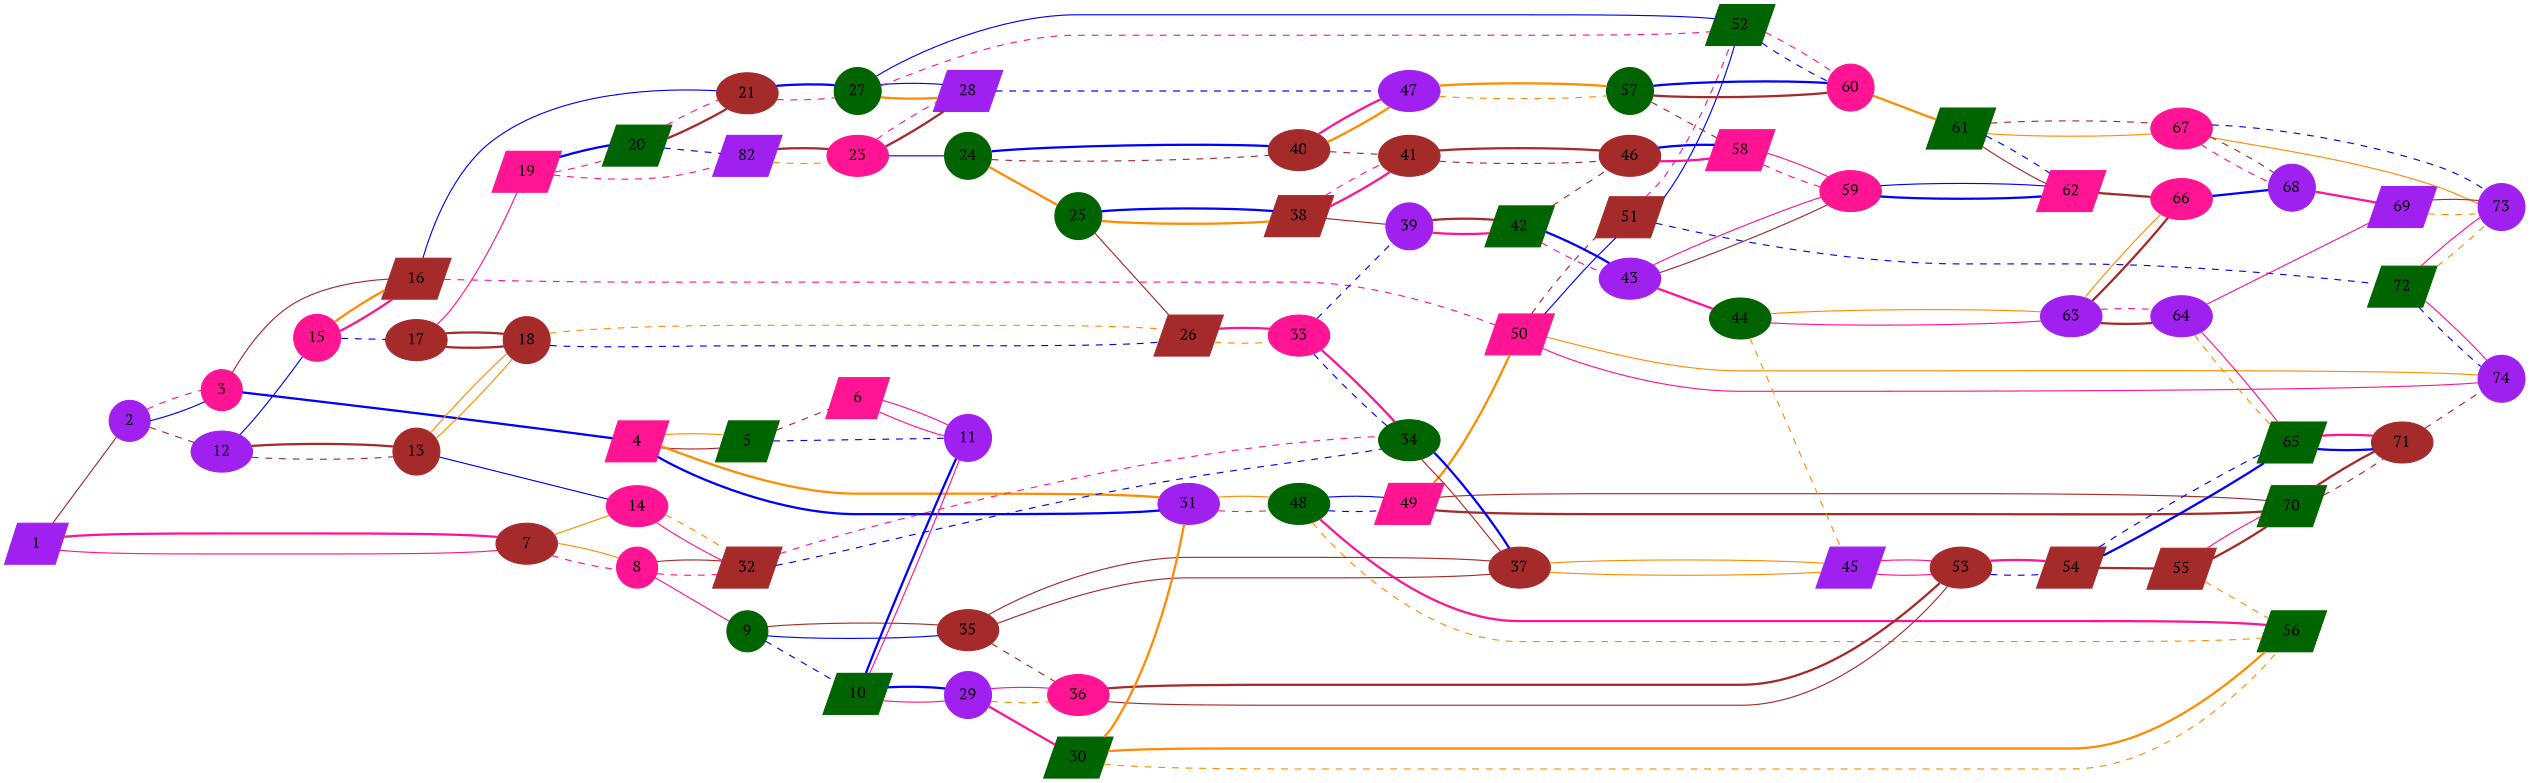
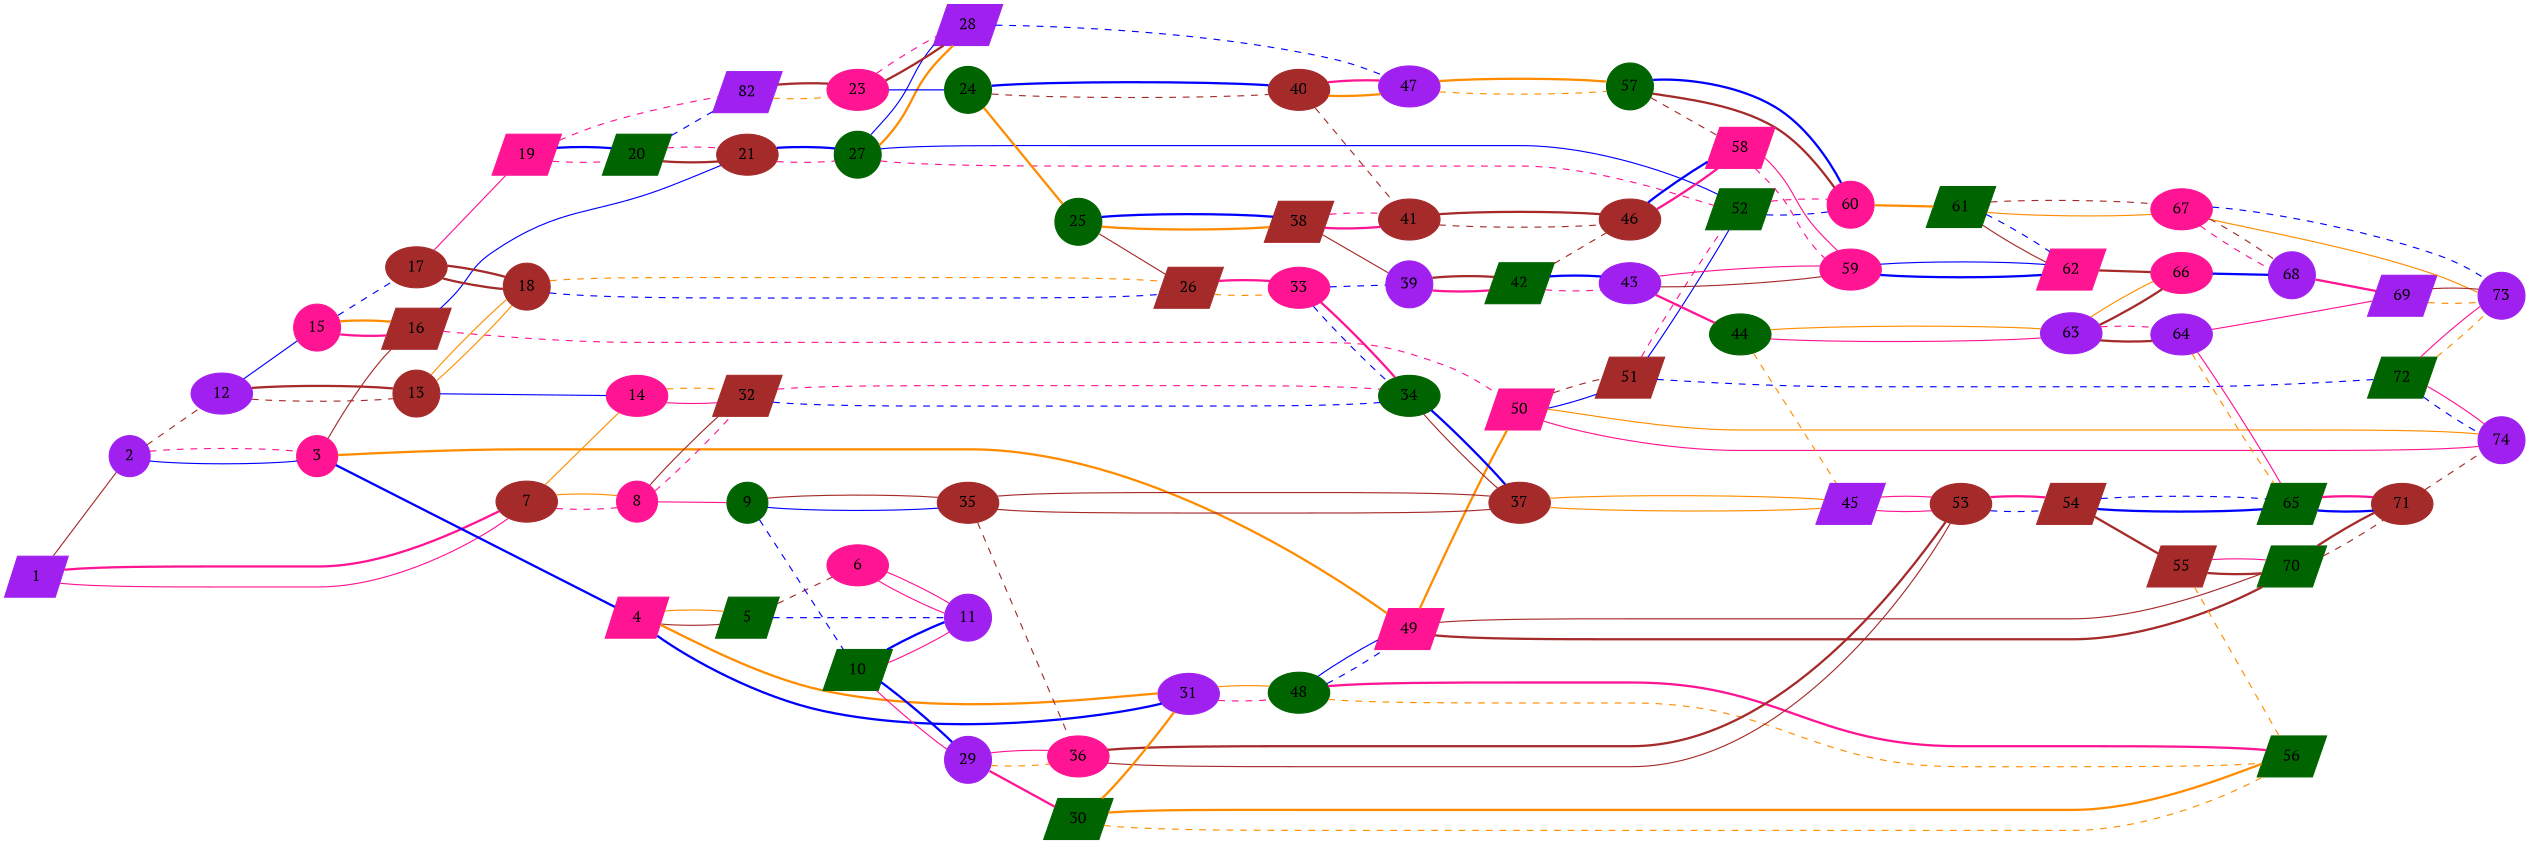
(858, 398) -> (858, 565)
none -> (881, 449)
